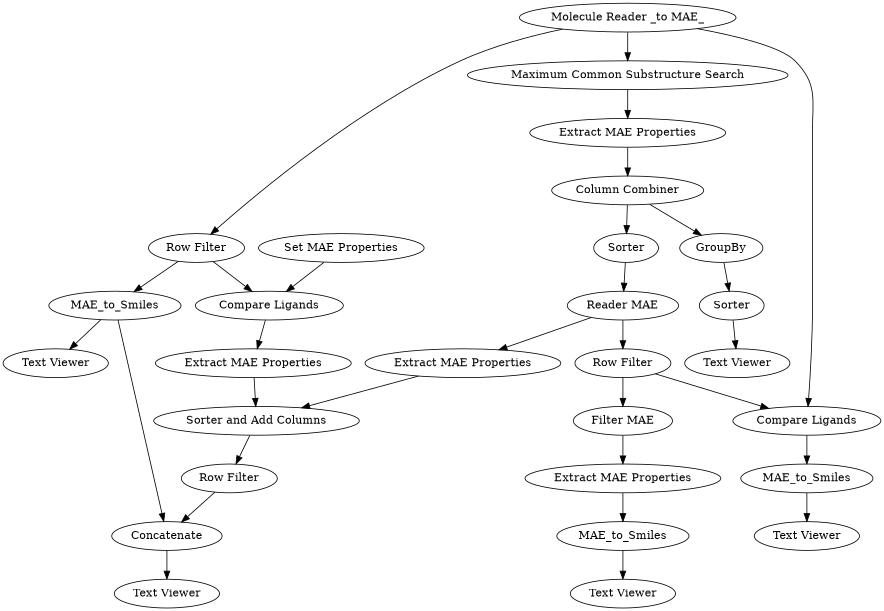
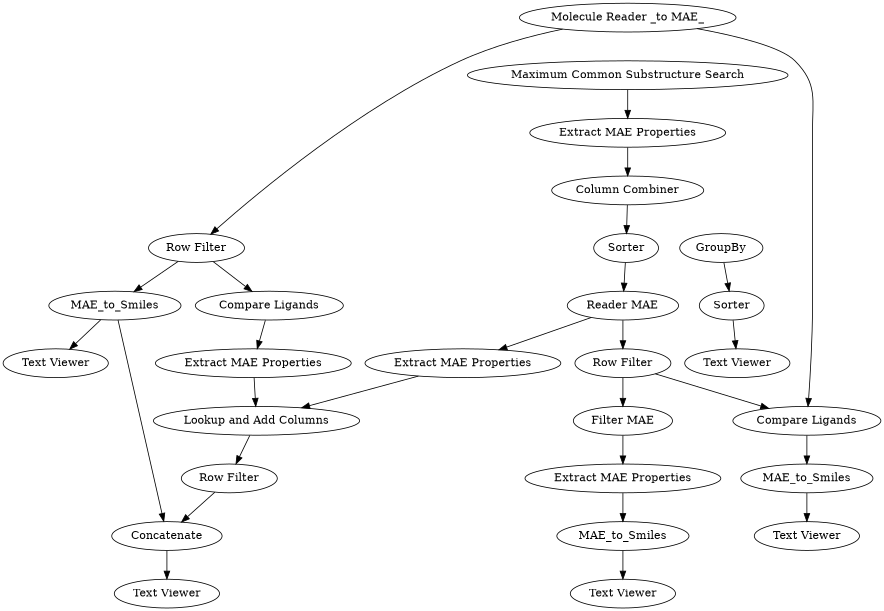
(628, 42) -> none
(672, 218) -> none
(341, 248) -> none
(257, 421) -> (257, 421)
